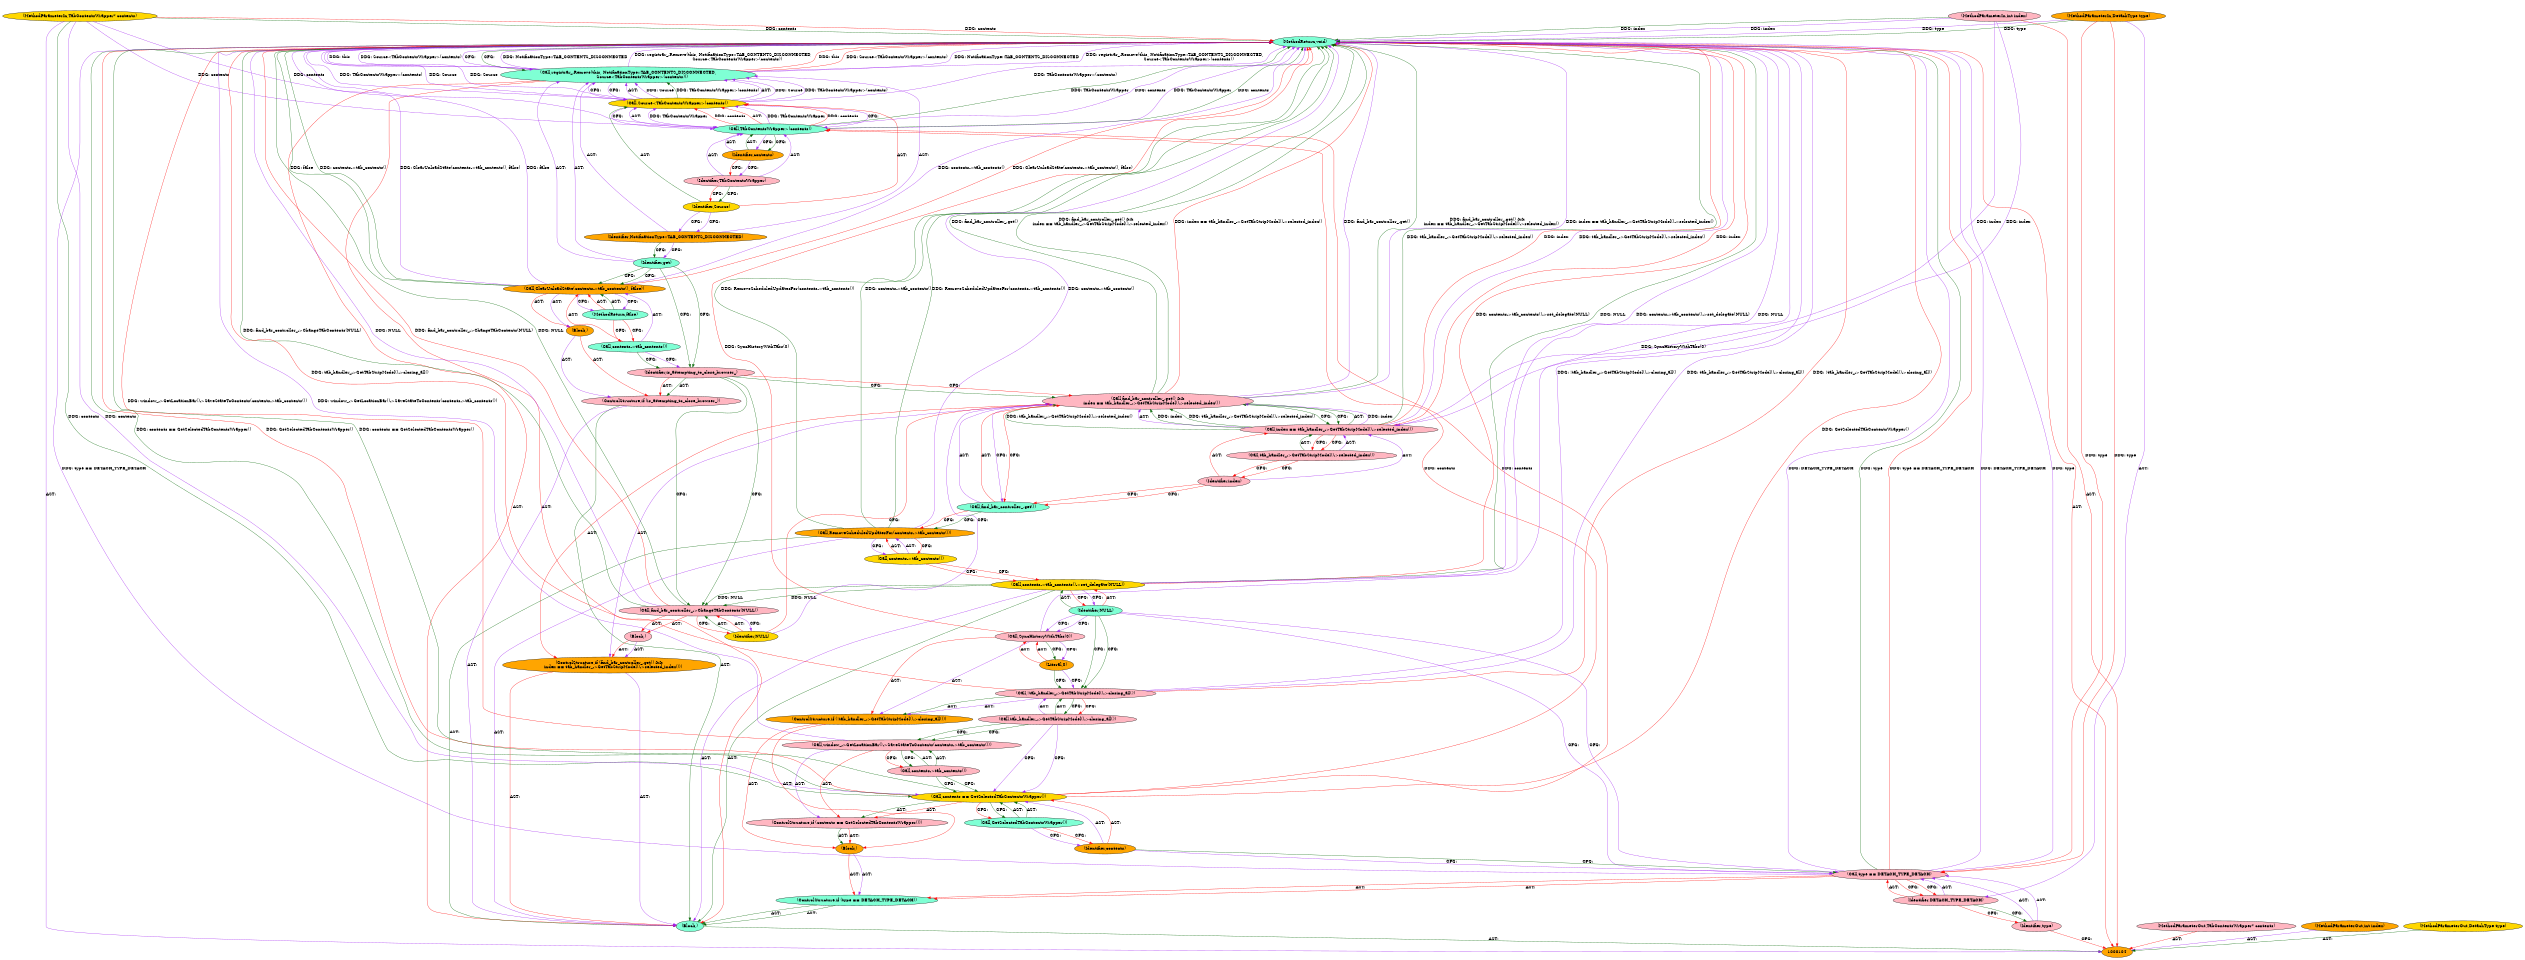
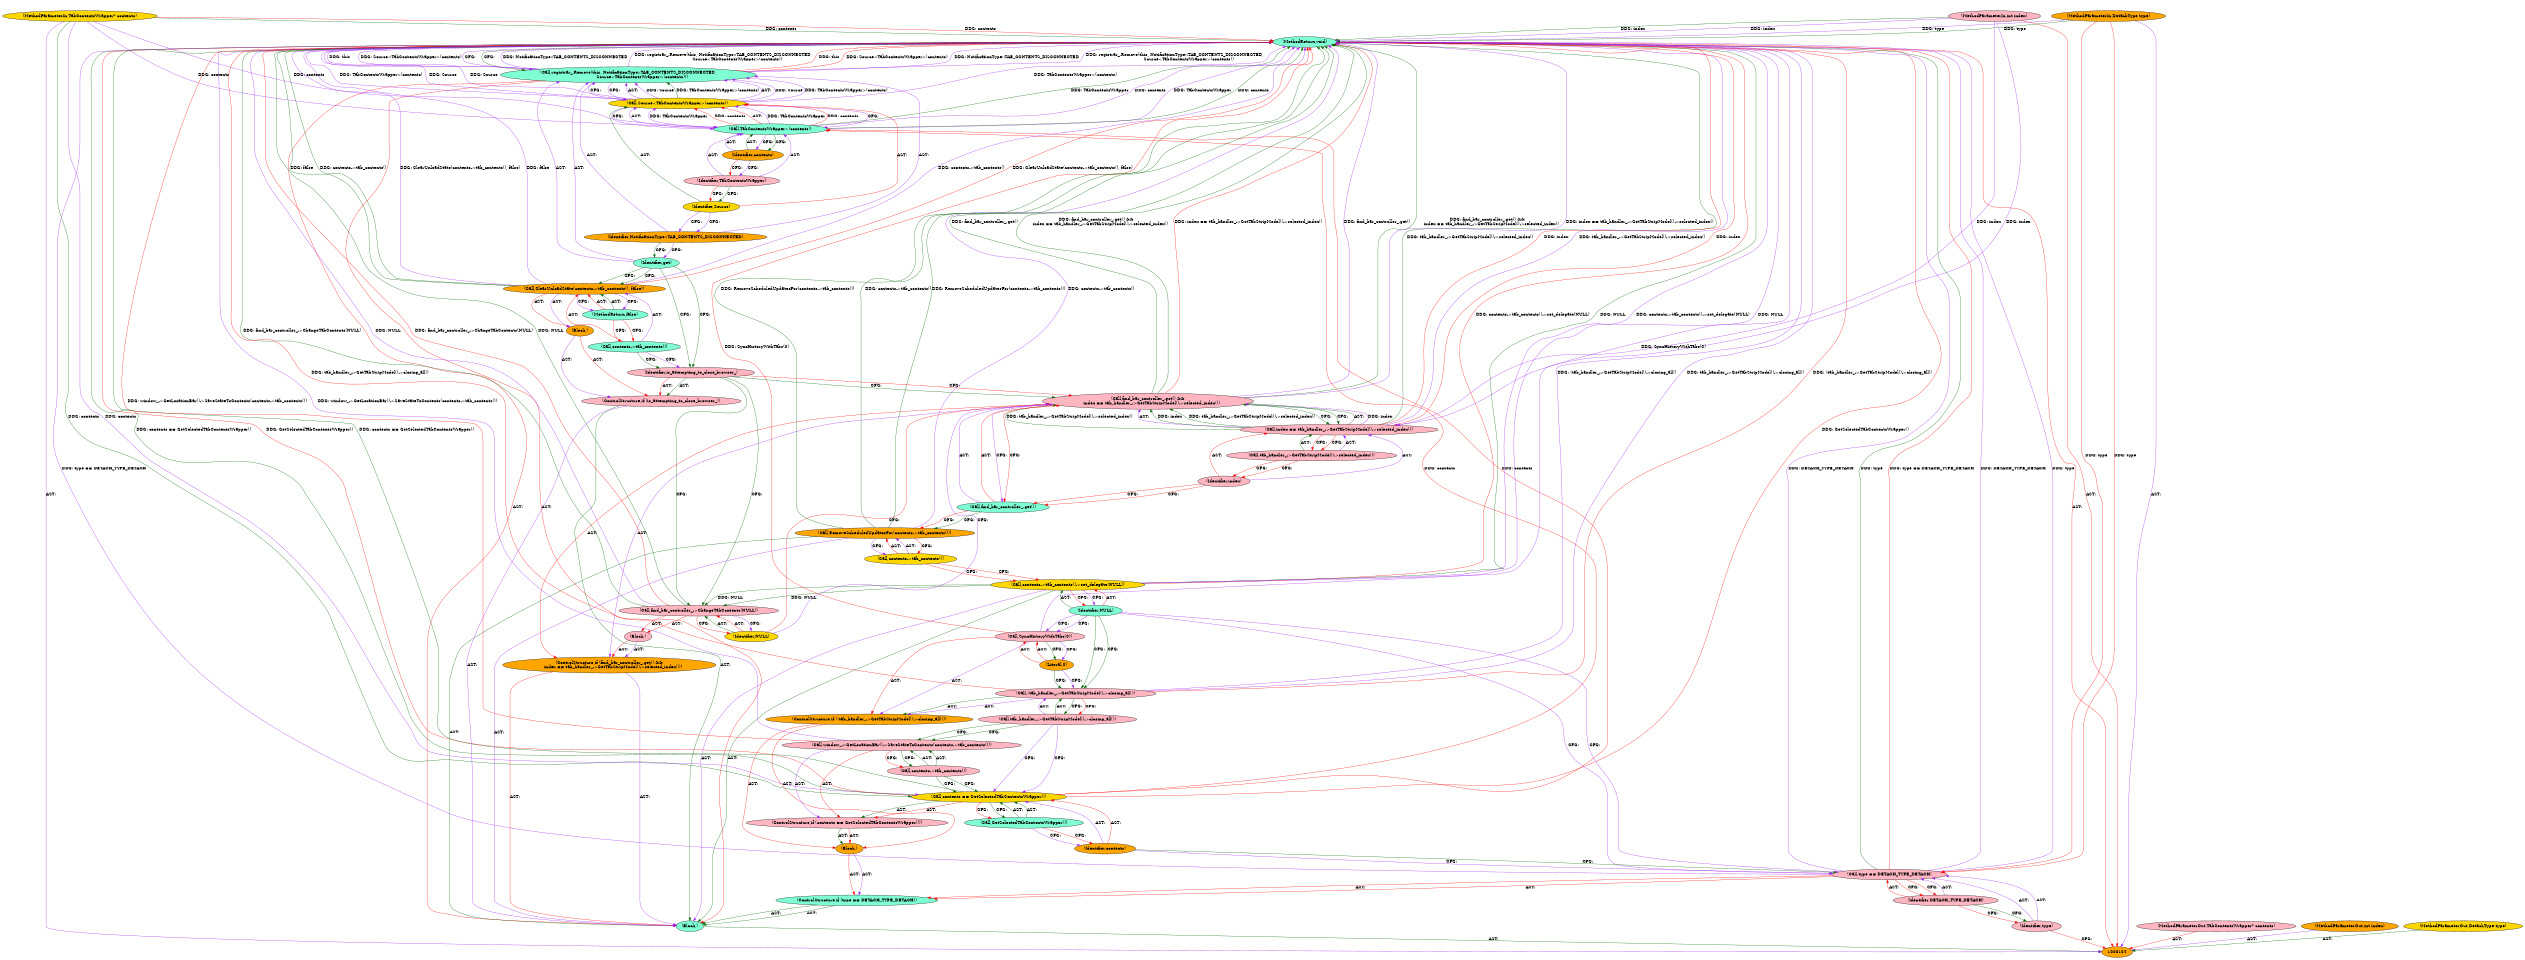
(2133, 492) -> (2154, 479)
